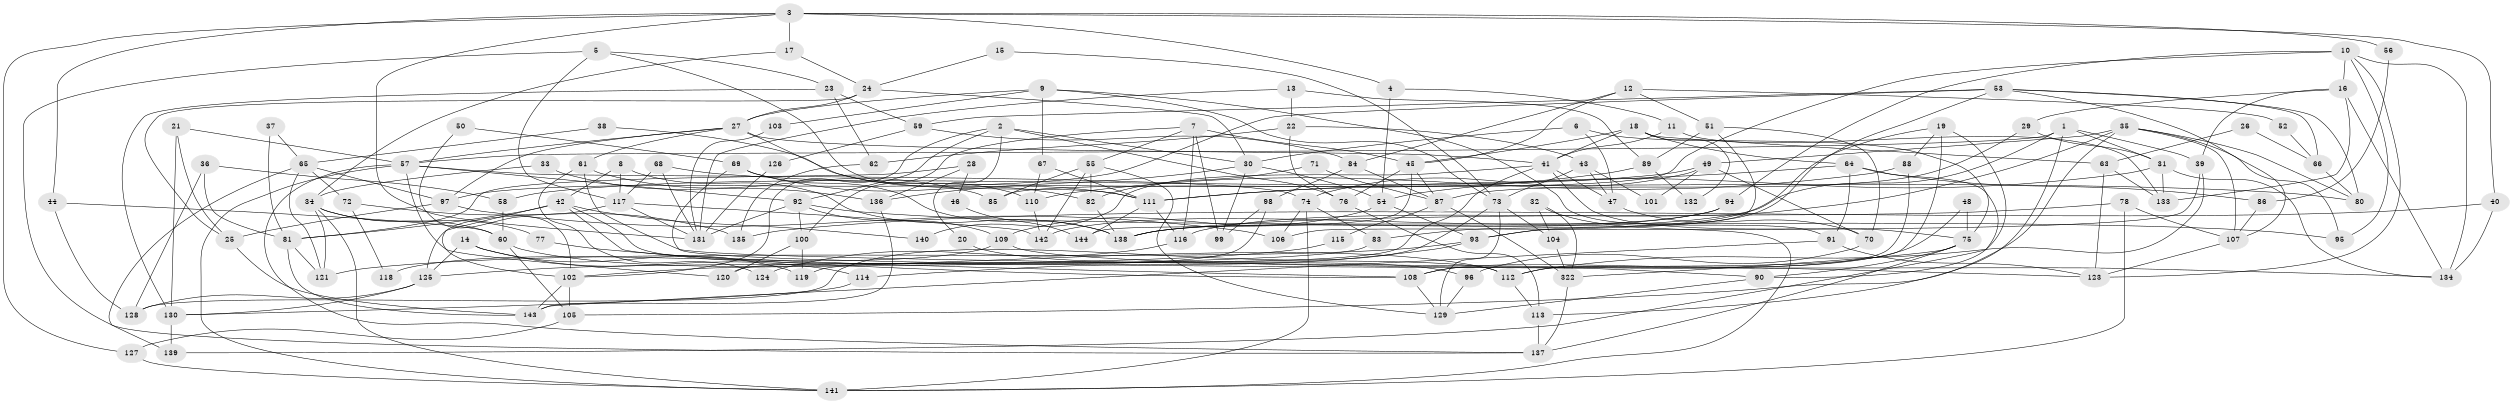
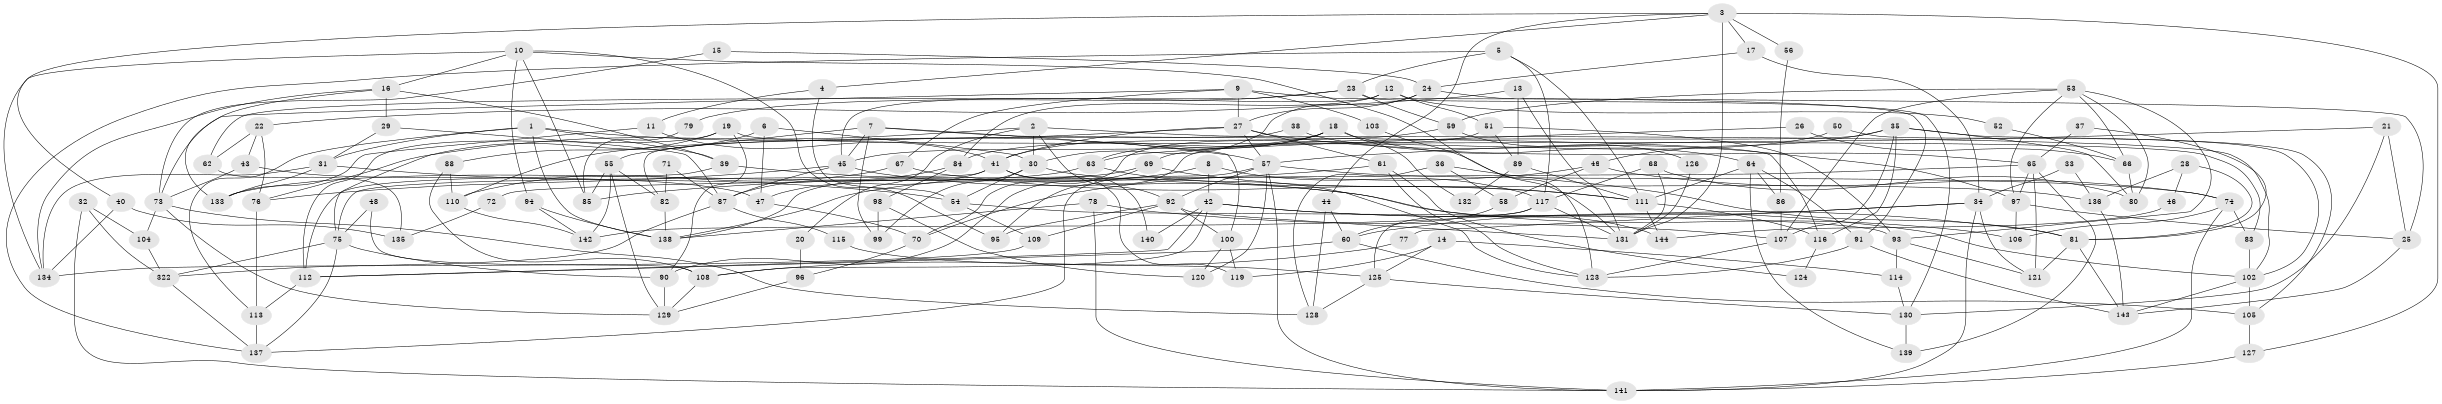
none -> (689, 127)
(1652, 202) -> none
(386, 278) -> none
